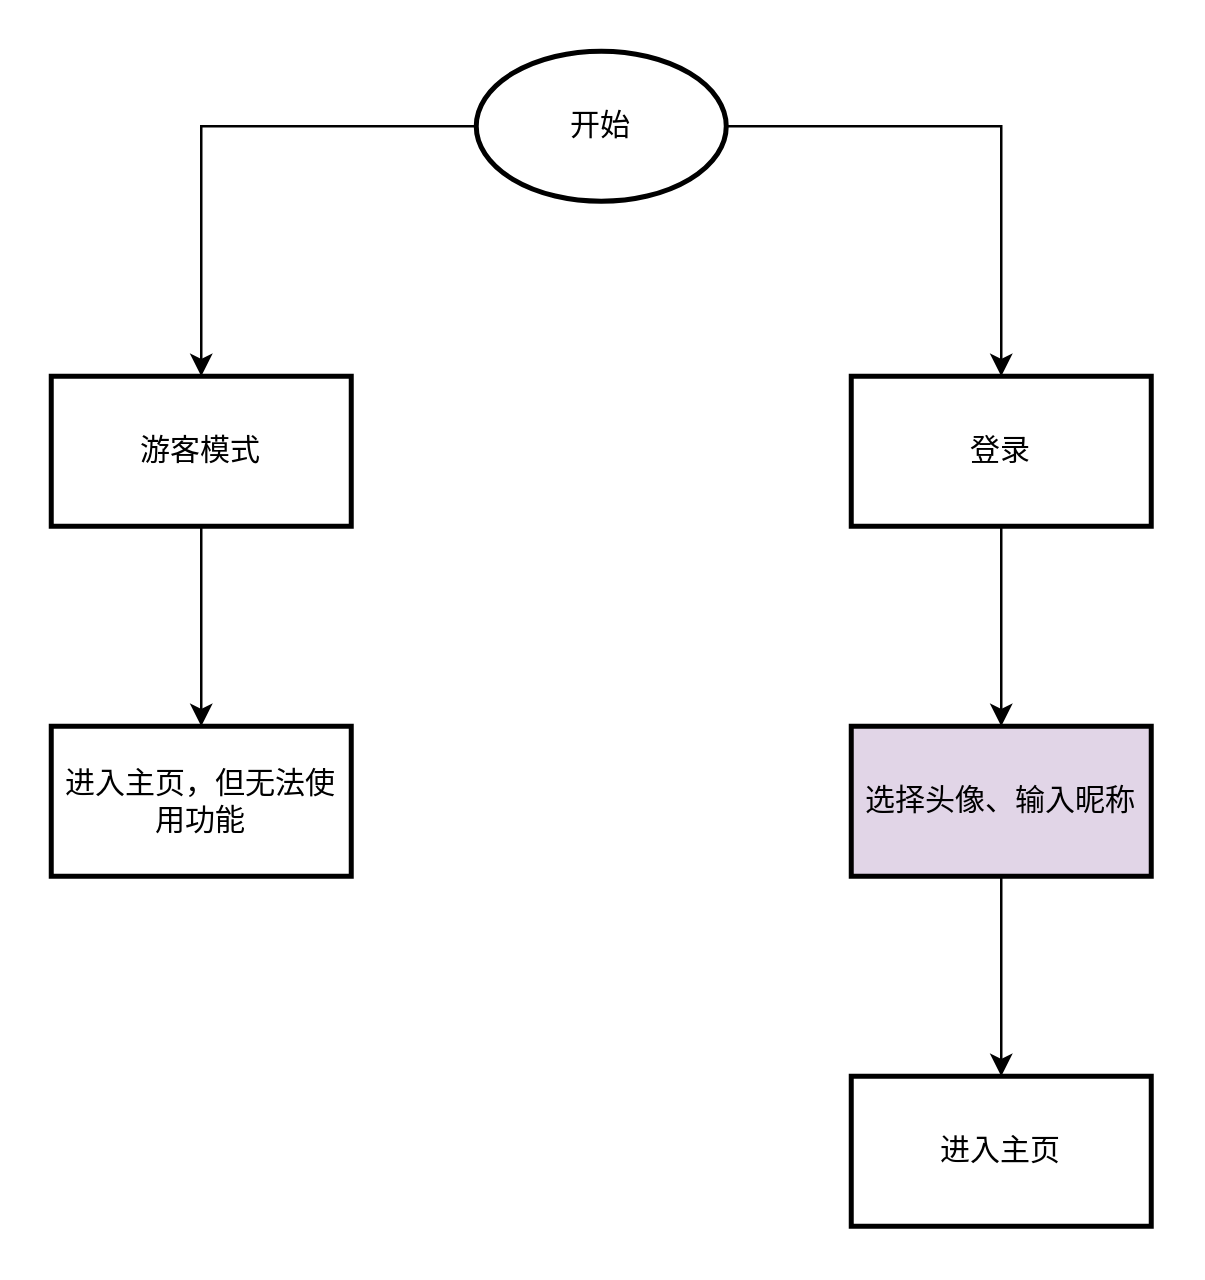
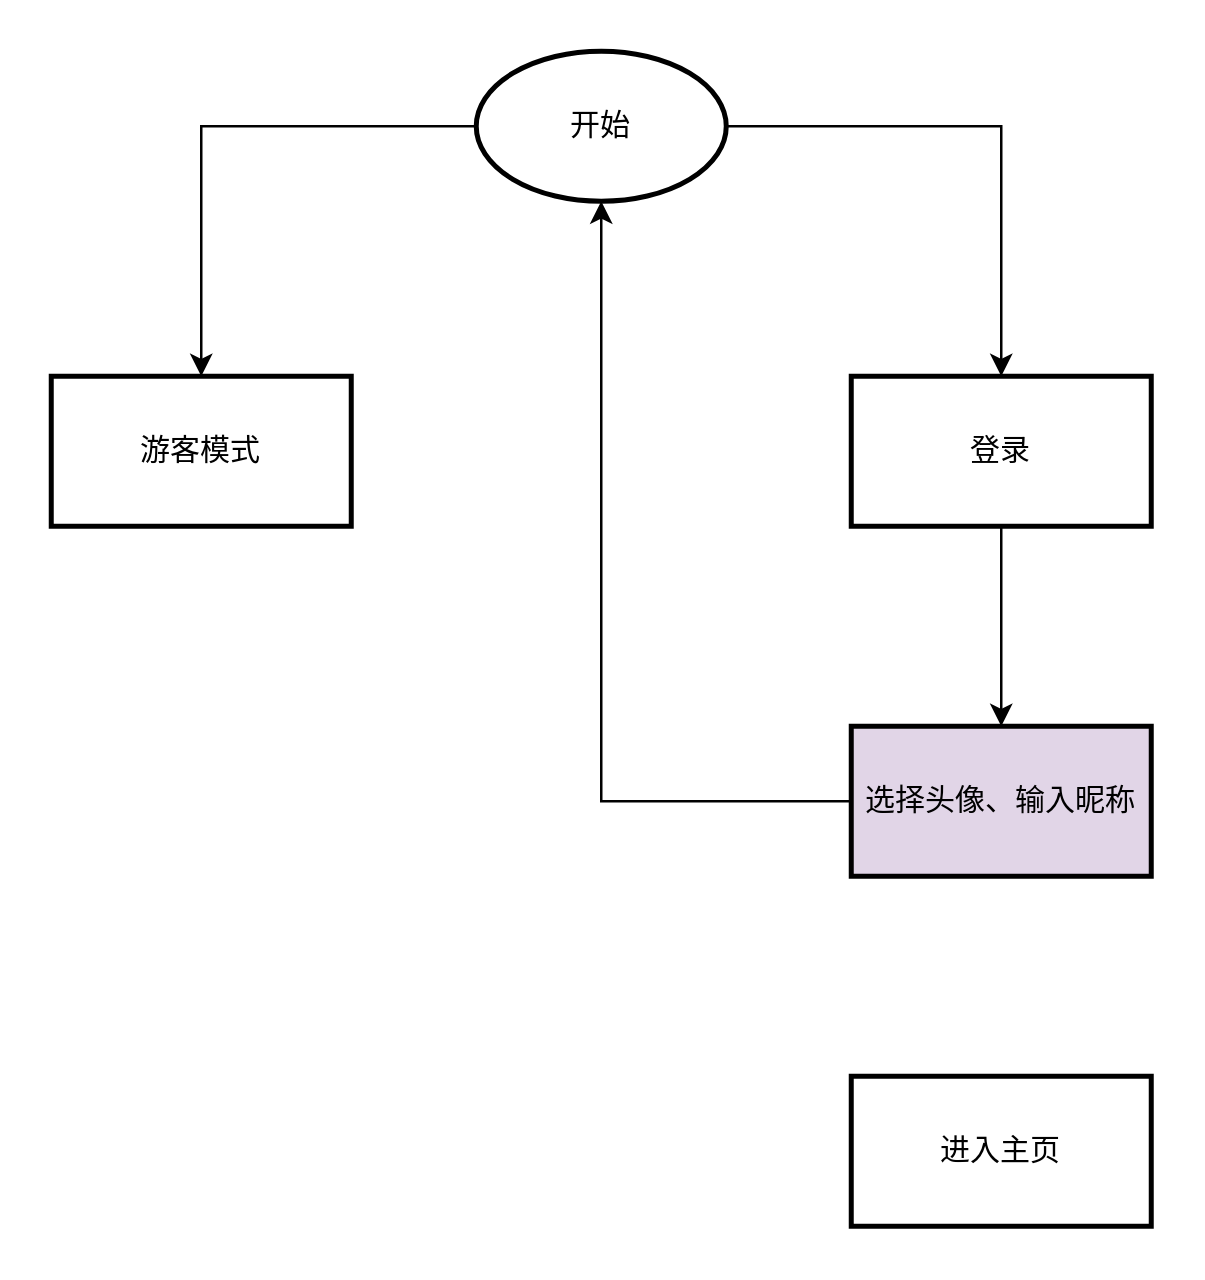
(201, 618) -> none
(201, 801) -> none
(1001, 968) -> (601, 634)
